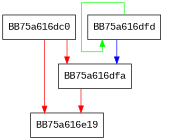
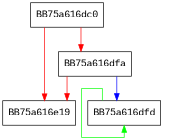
(117, 48) -> (117, 85)
